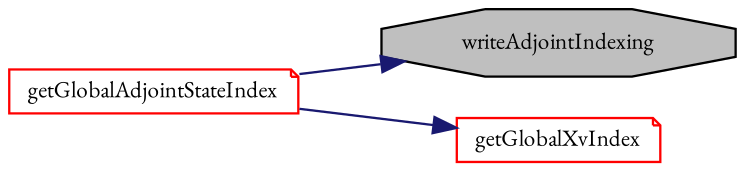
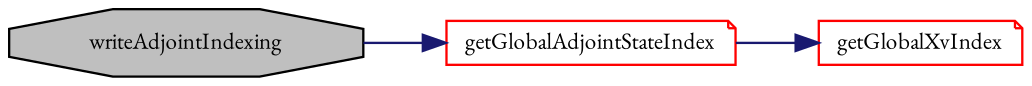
(340, 69) -> (393, 43)
